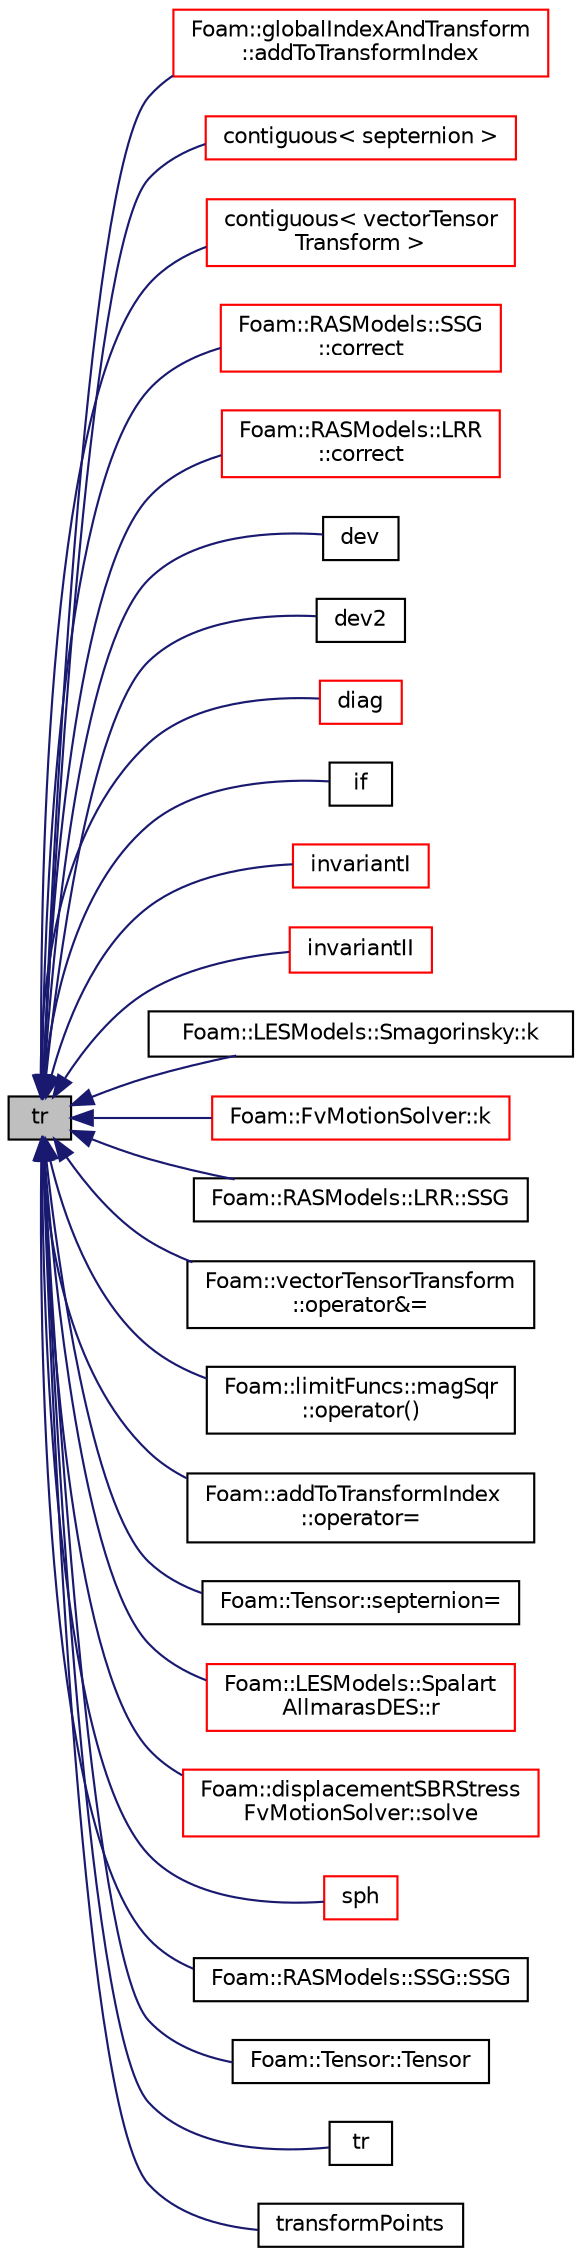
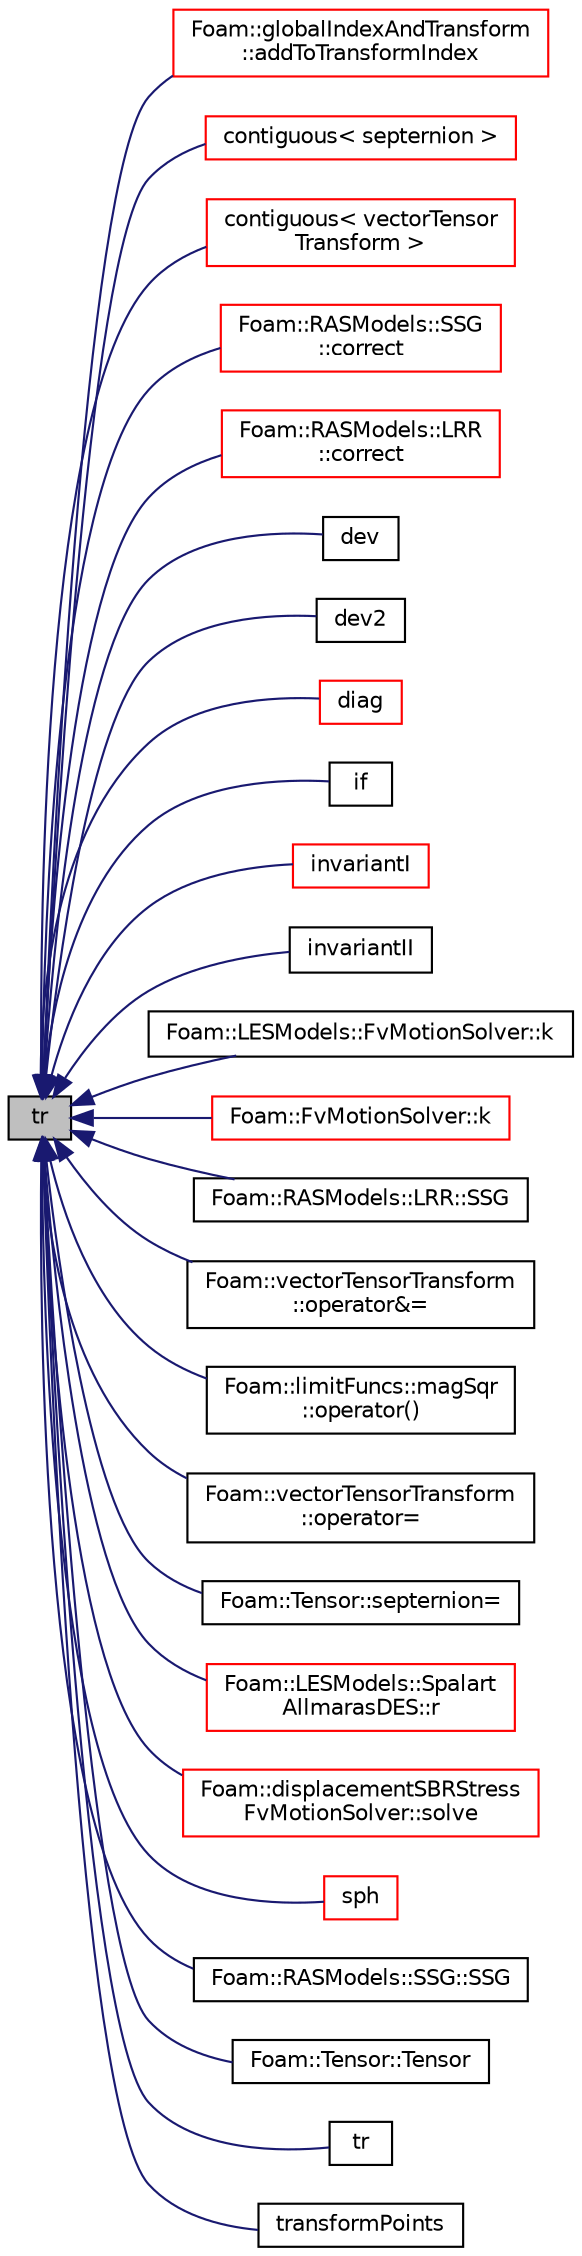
(361, 950) -> (361, 950)
(361, 1034) -> (361, 1034)
(361, 1508) -> (361, 1508)
